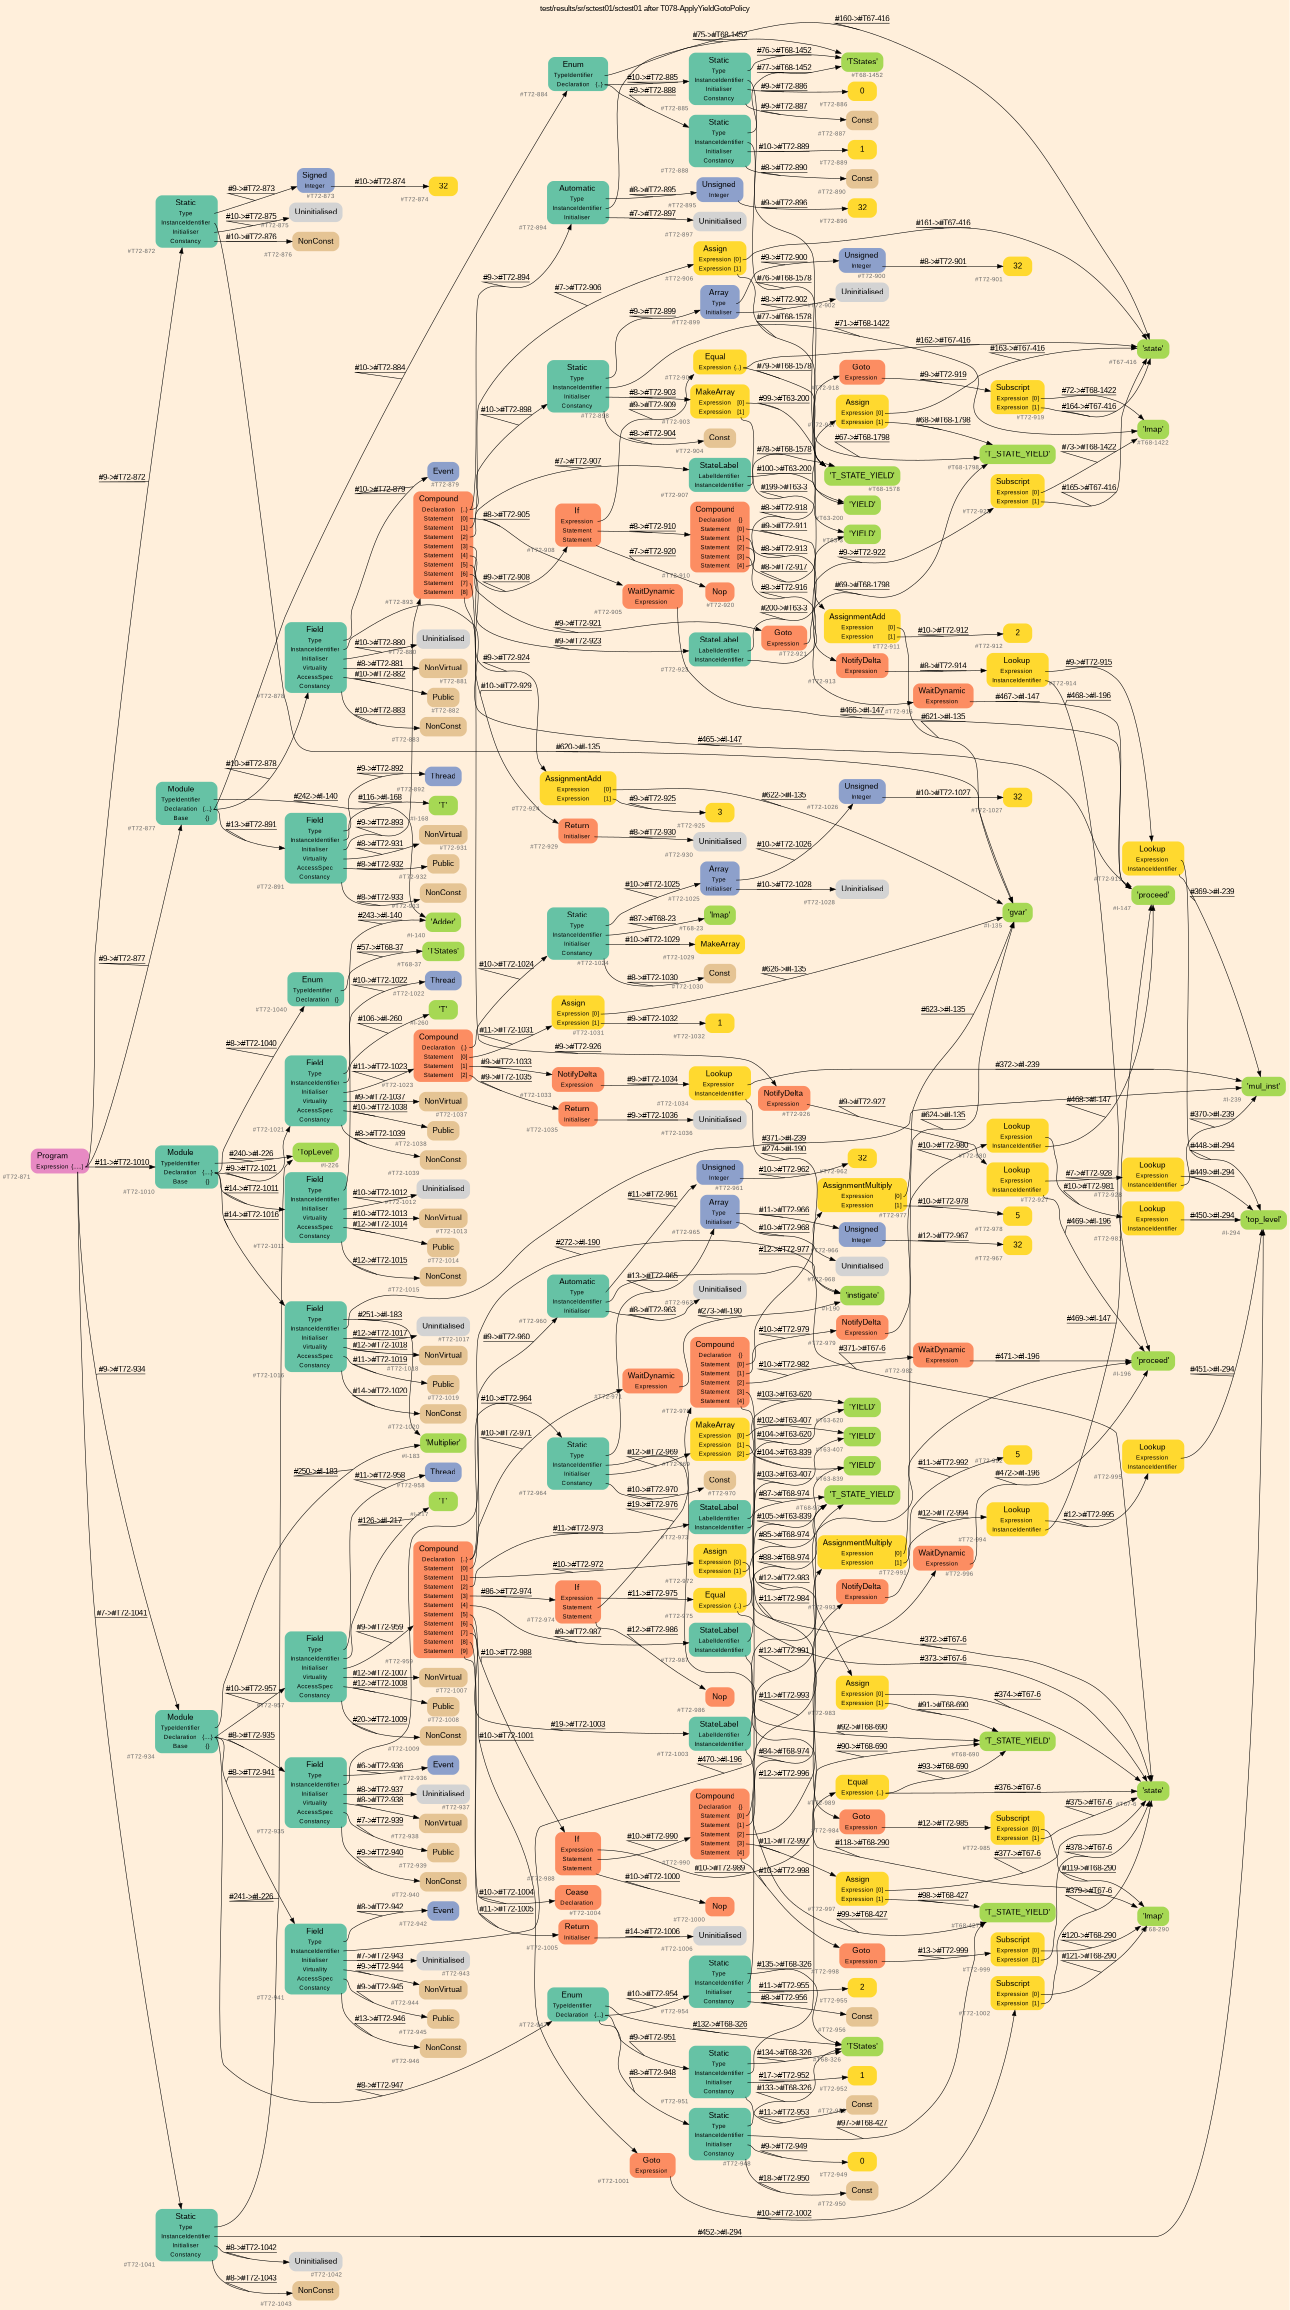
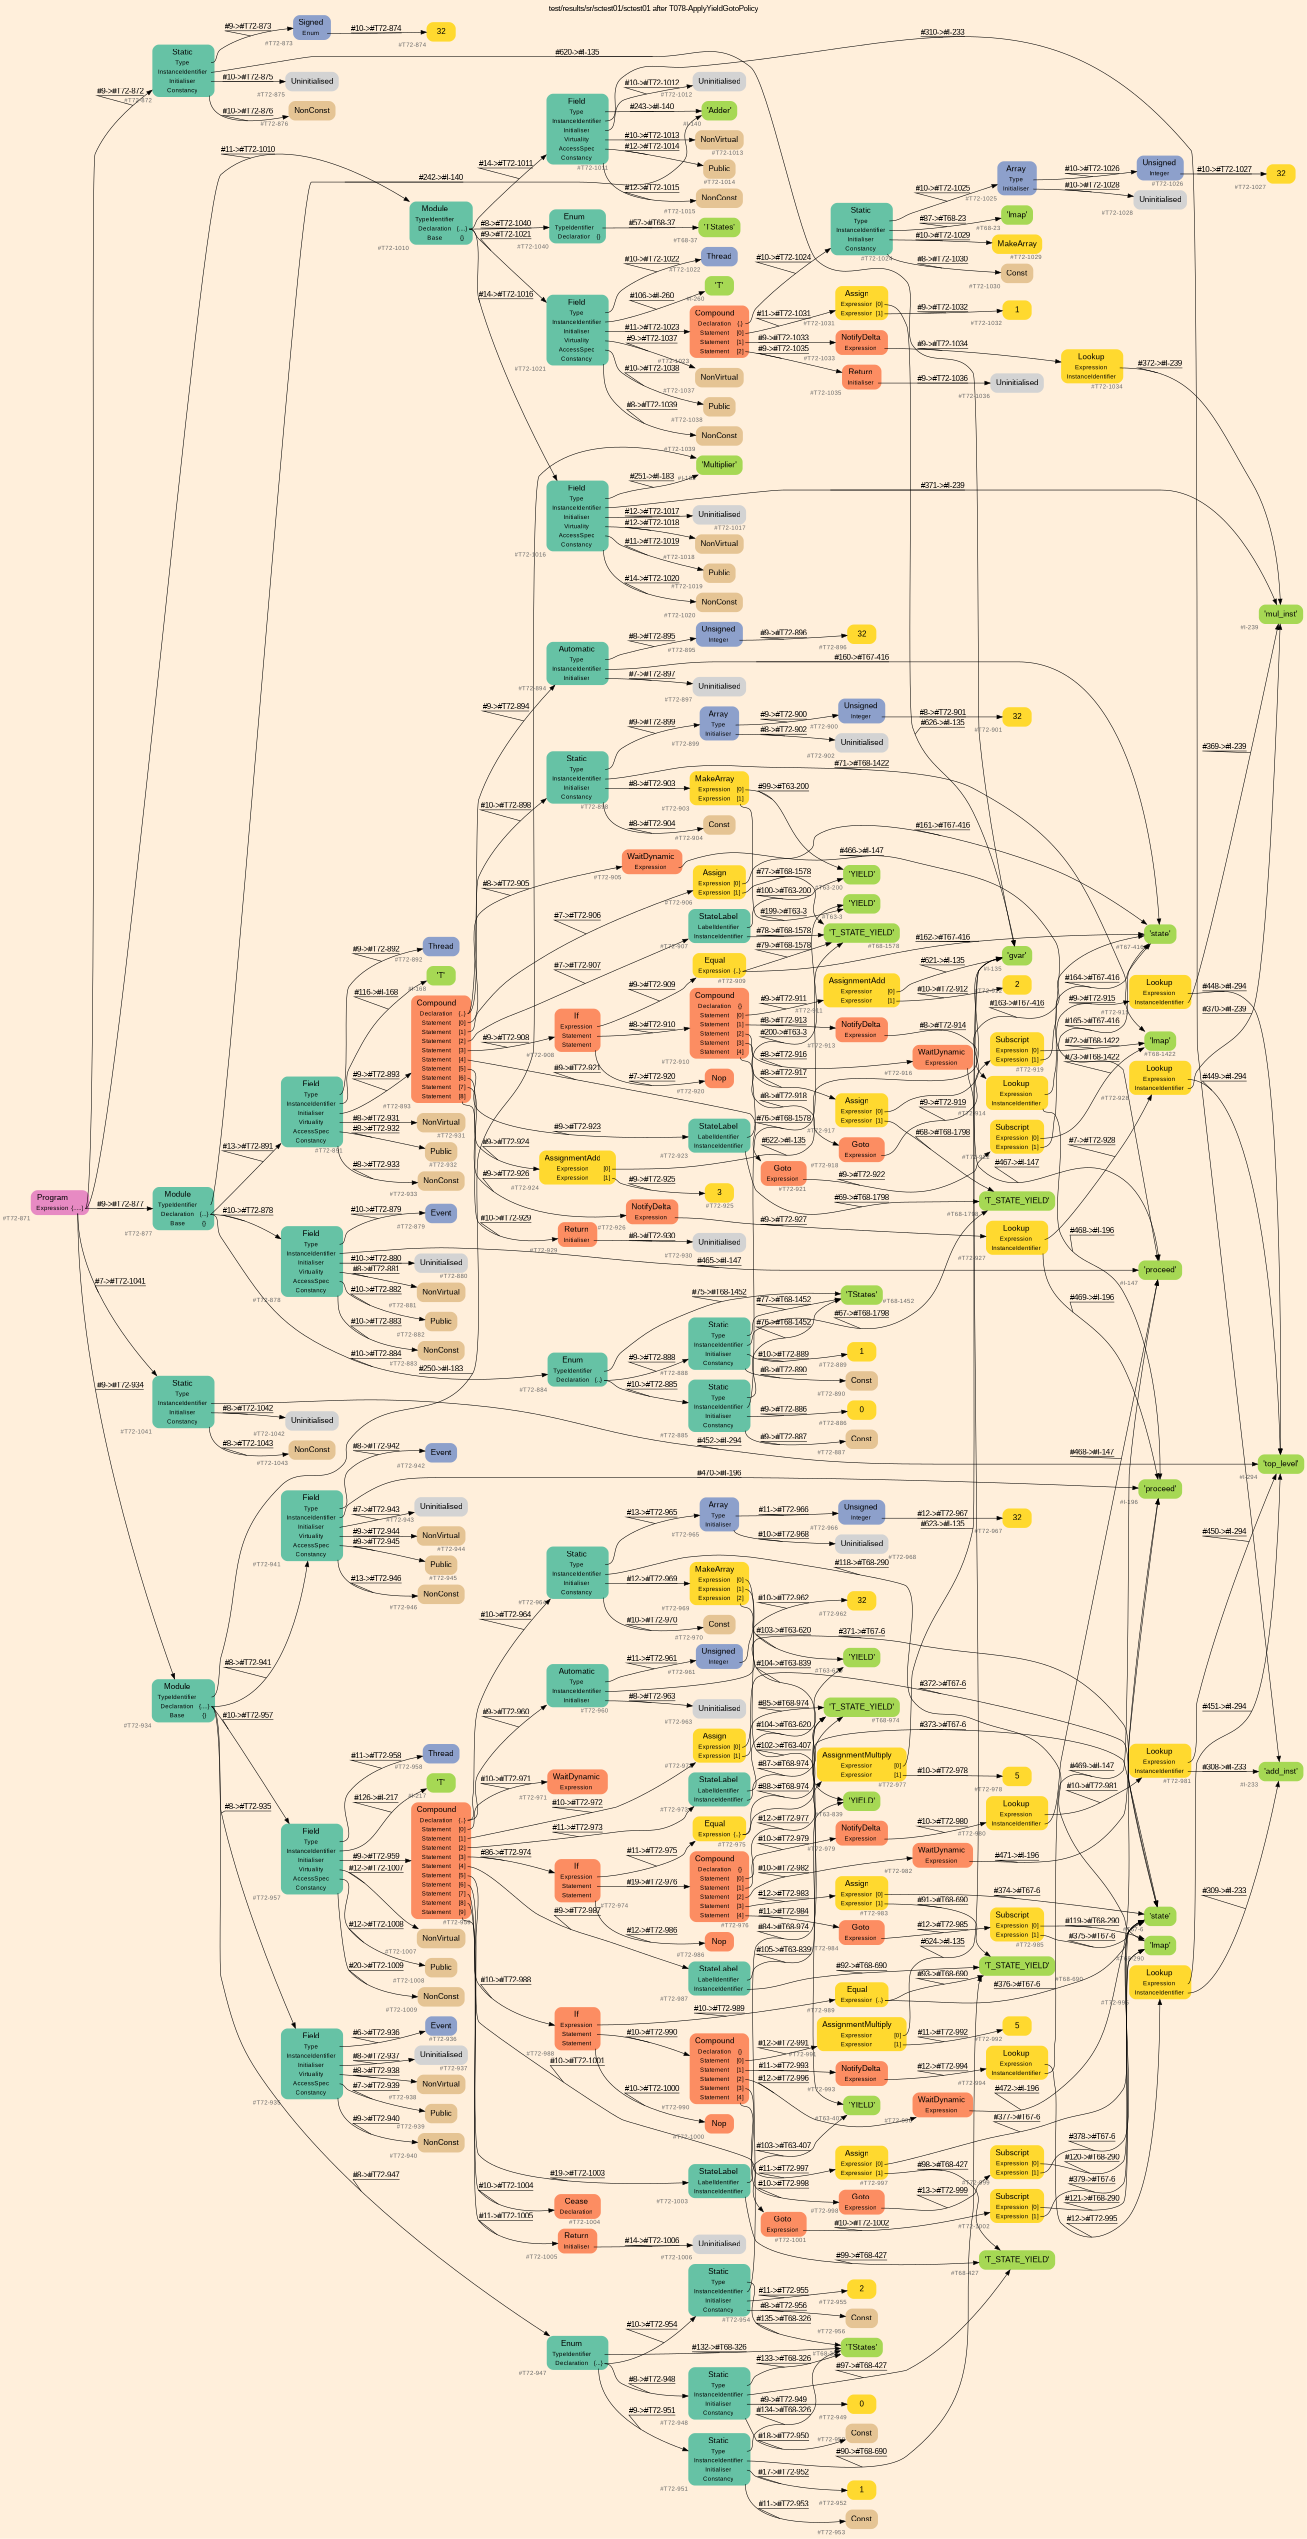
(315, 186) -> (311, 33)
(316, 1152) -> none
(862, 1296) -> none
none -> (1281, 1772)
